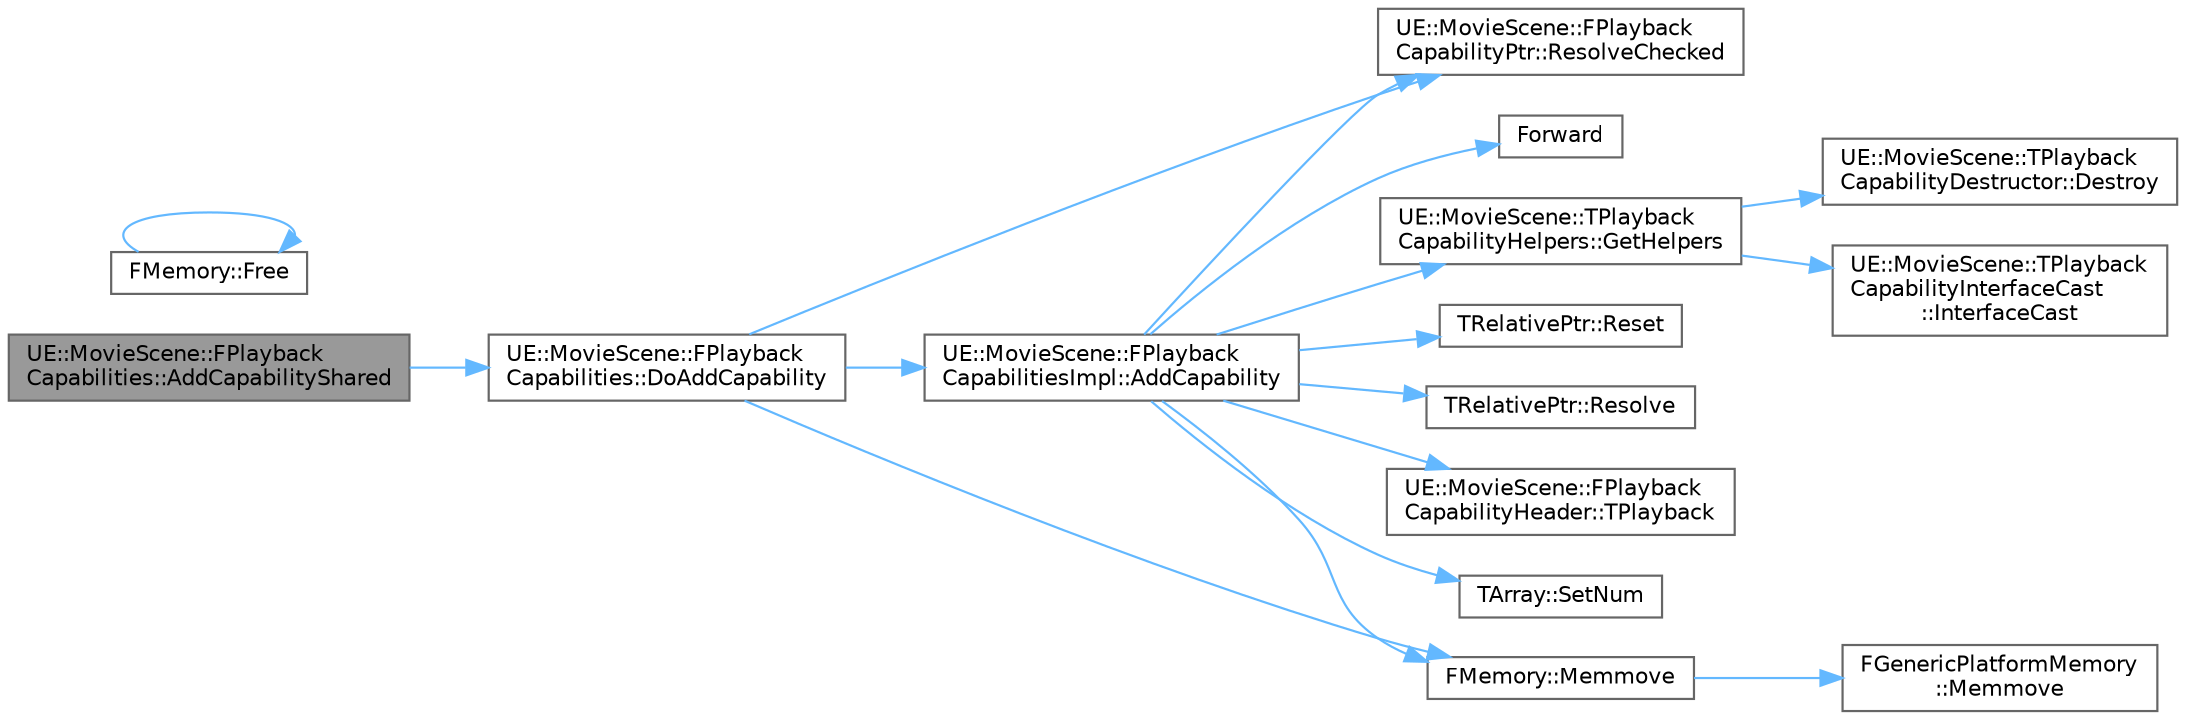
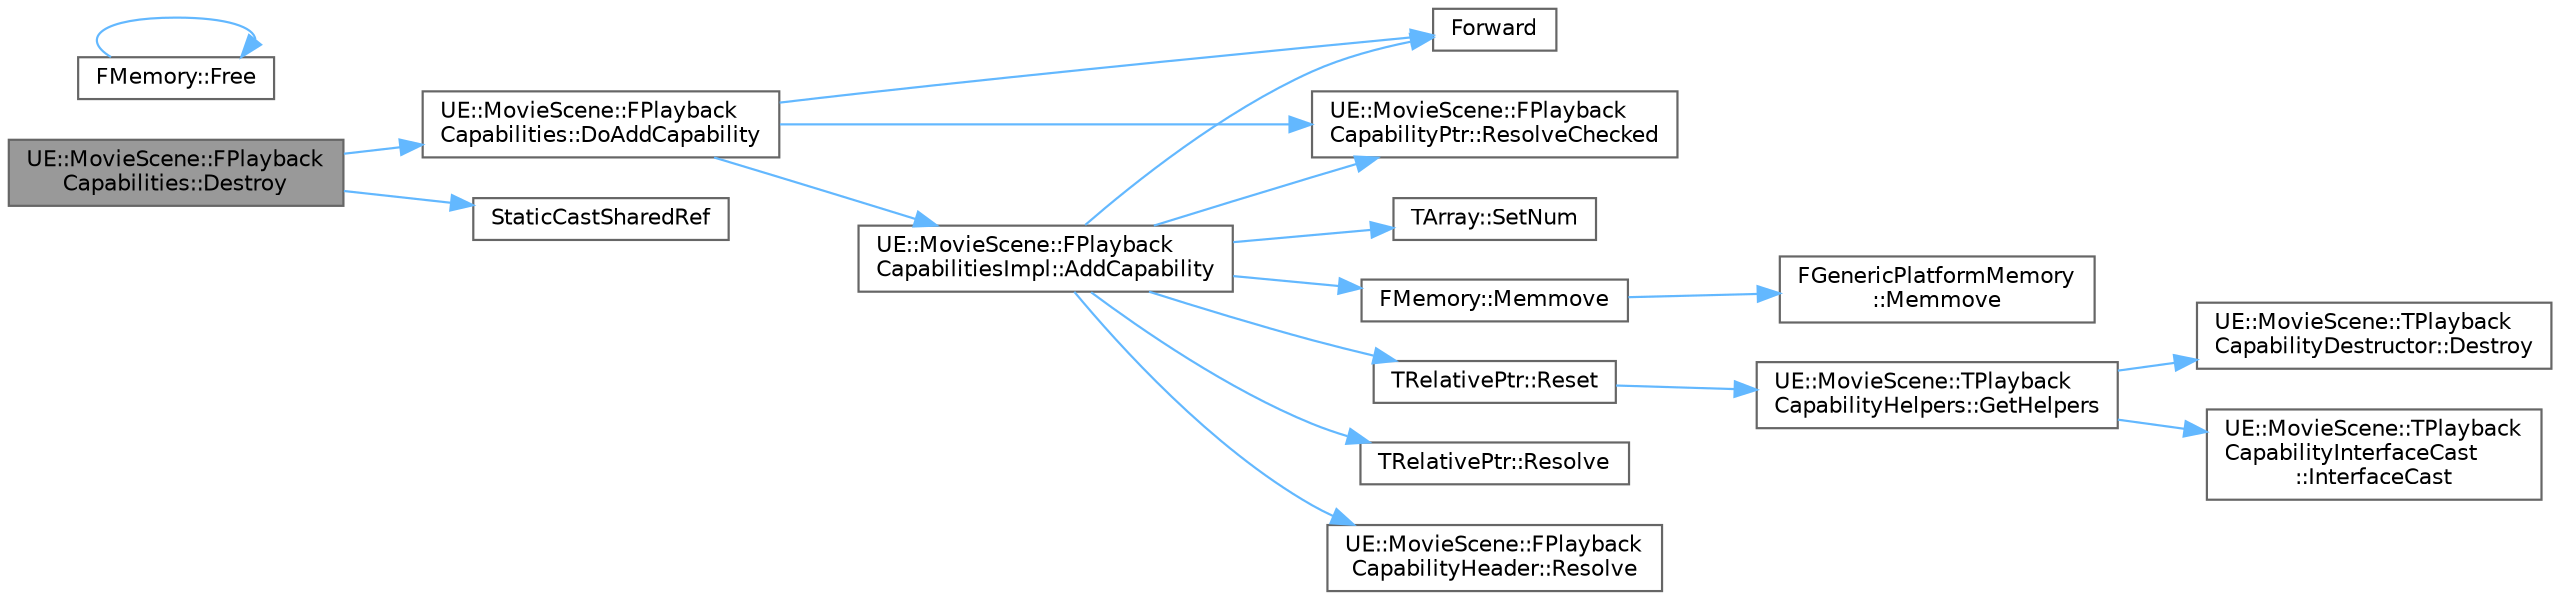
none -> (601, 219)
(1319, 302) -> (1675, 387)
(209, 368) -> (176, 173)
(1561, 502) -> (1495, 558)
(1083, 537) -> (1095, 69)
